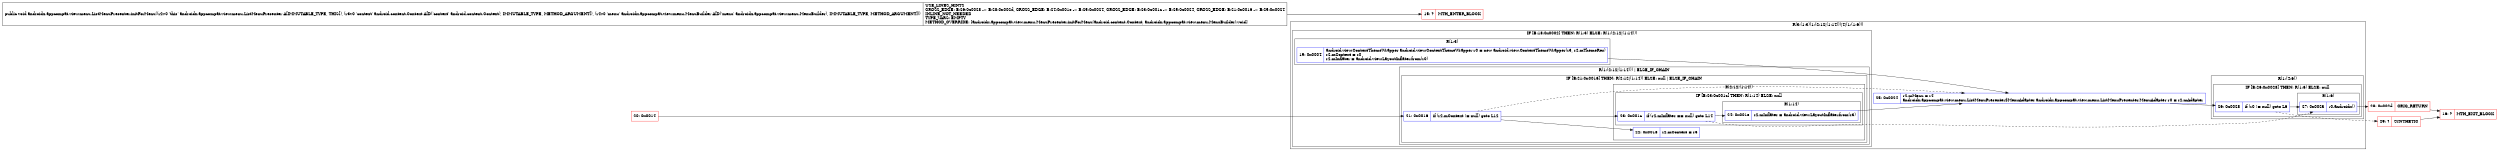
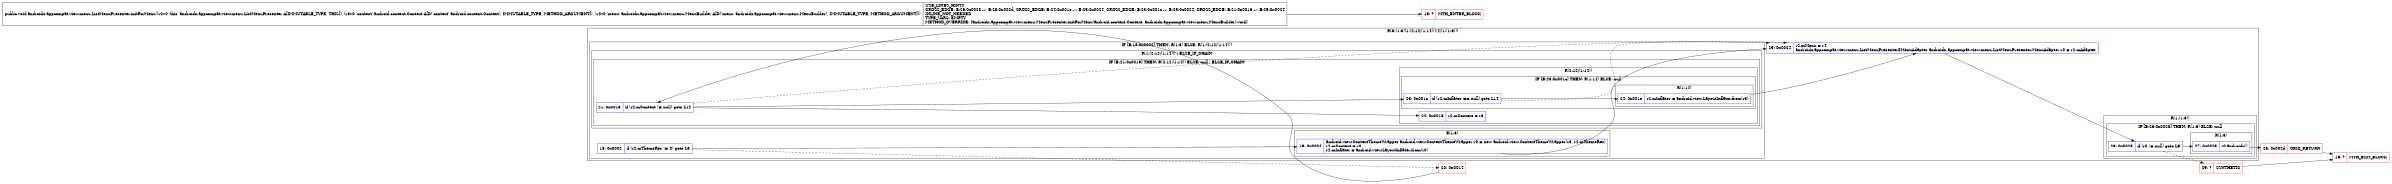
(2287, 79) -> (2180, 118)
(2008, 126) -> (1610, 57)
none -> (645, 149)
